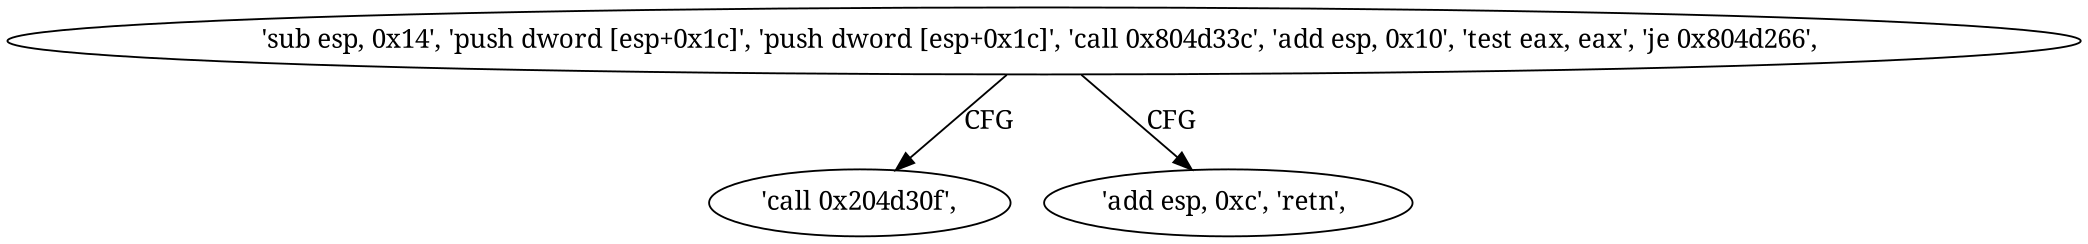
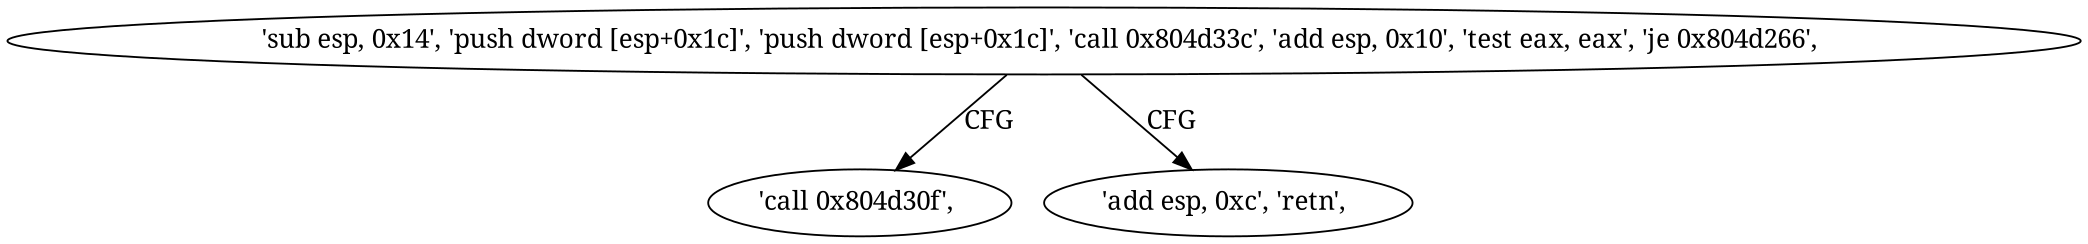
(860, 203) -> (860, 203)
